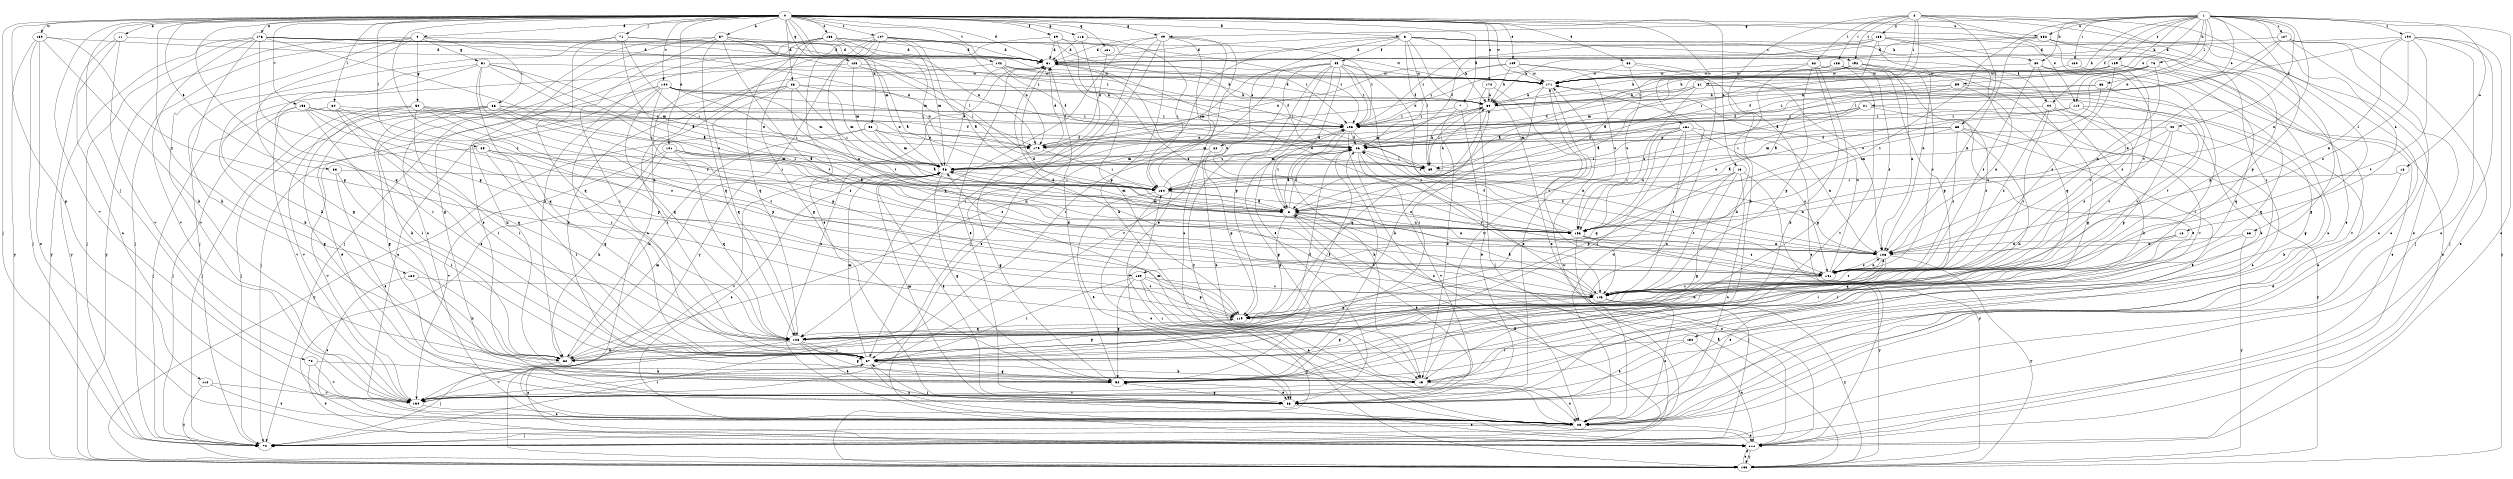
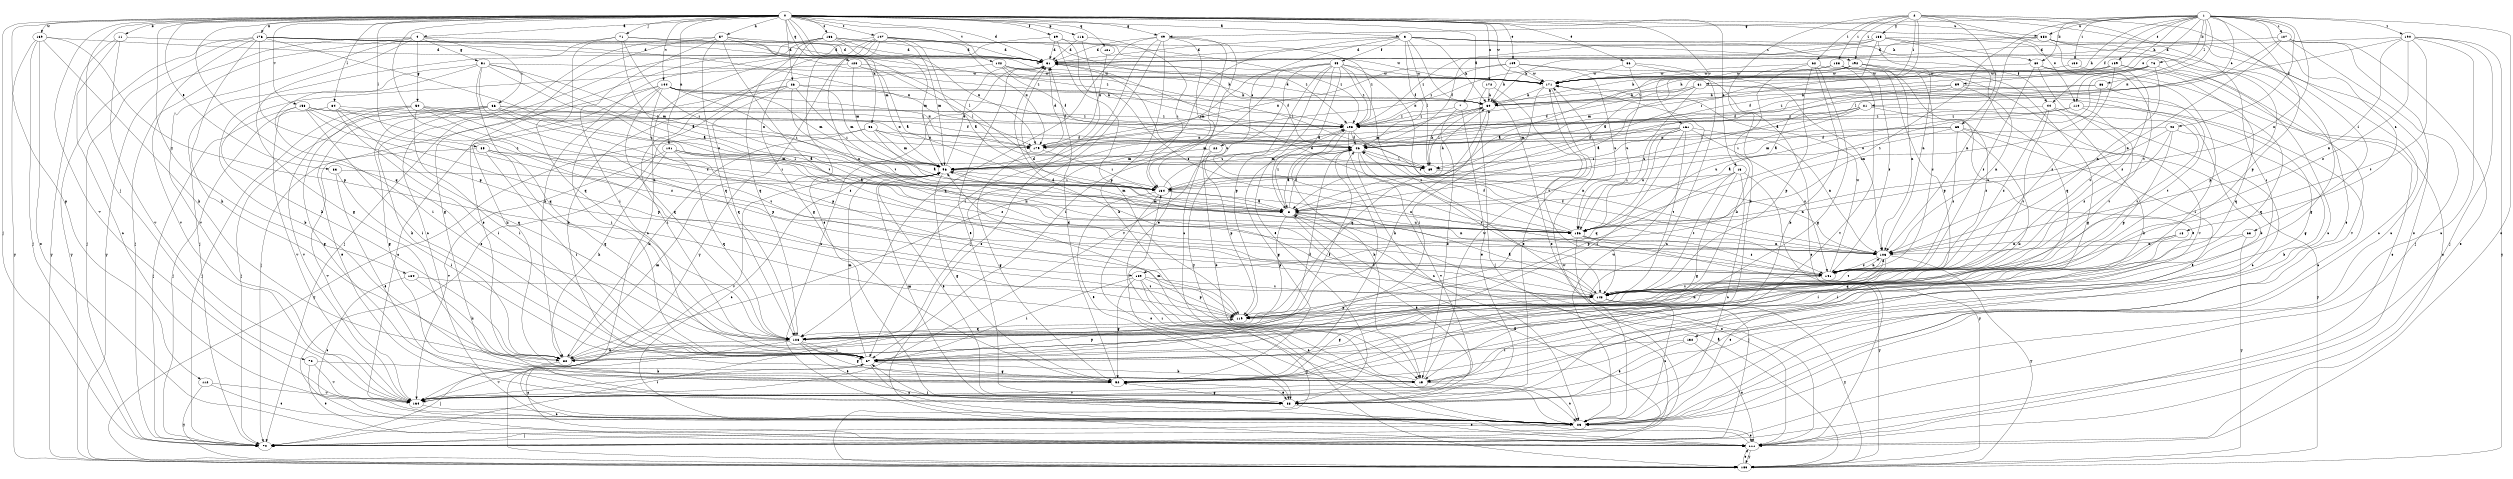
(2403, 170) -> none
